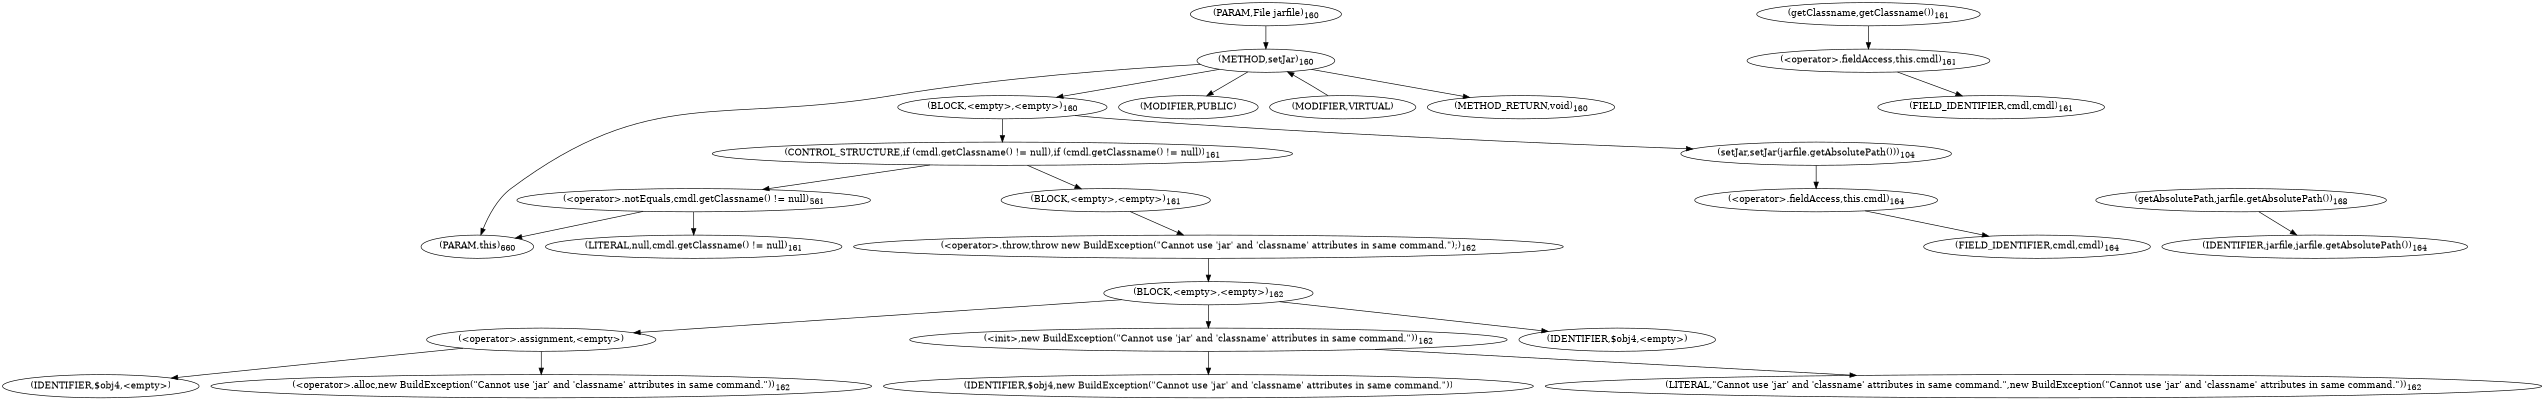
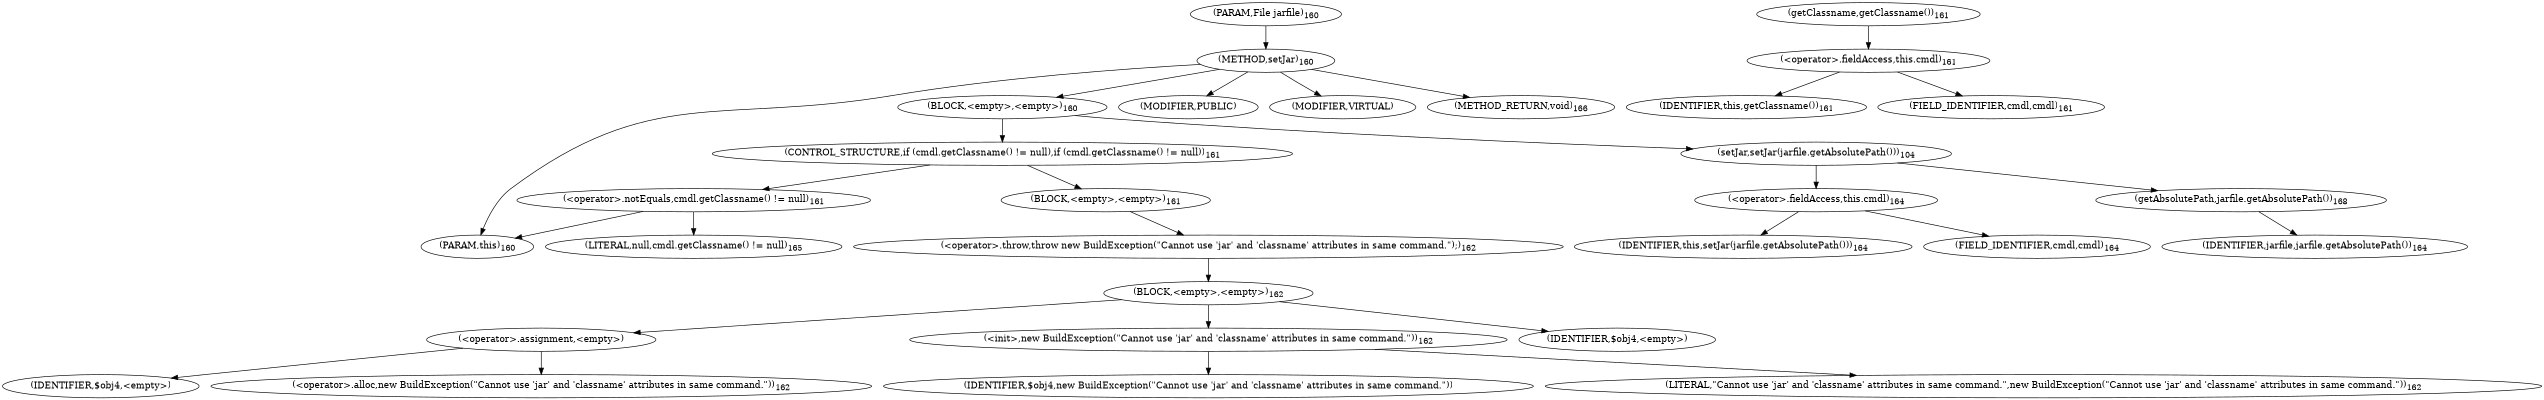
(1311, 85) -> (1298, 83)
(1580, 106) -> (1580, 106)
none -> (1746, 107)
none -> (2024, 177)
(817, 199) -> (817, 199)
(508, 246) -> (508, 246)
(795, 246) -> (795, 246)
none -> (1743, 247)
